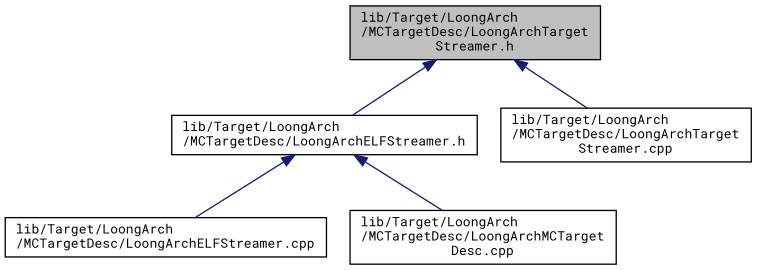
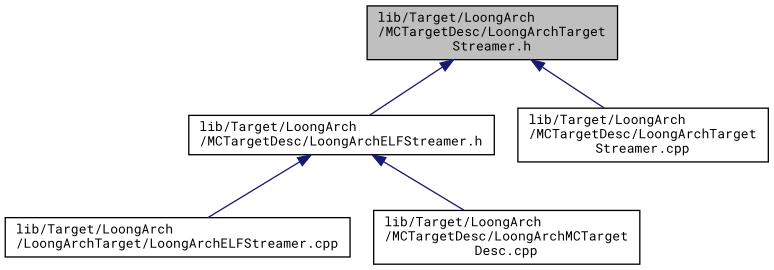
(166, 237) -> (178, 237)
